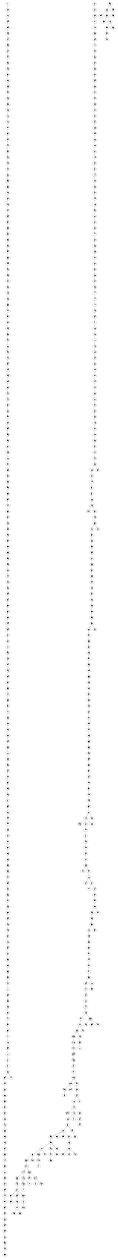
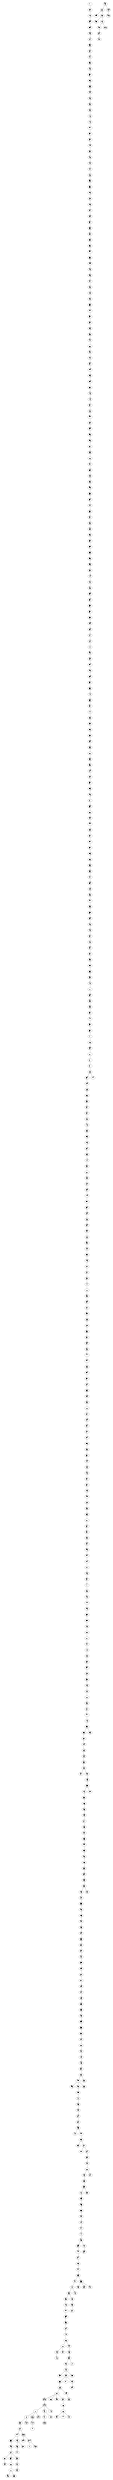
none -> (87, 1261)
